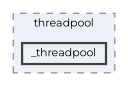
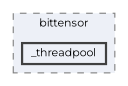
(64, 24) -> (64, 24)
